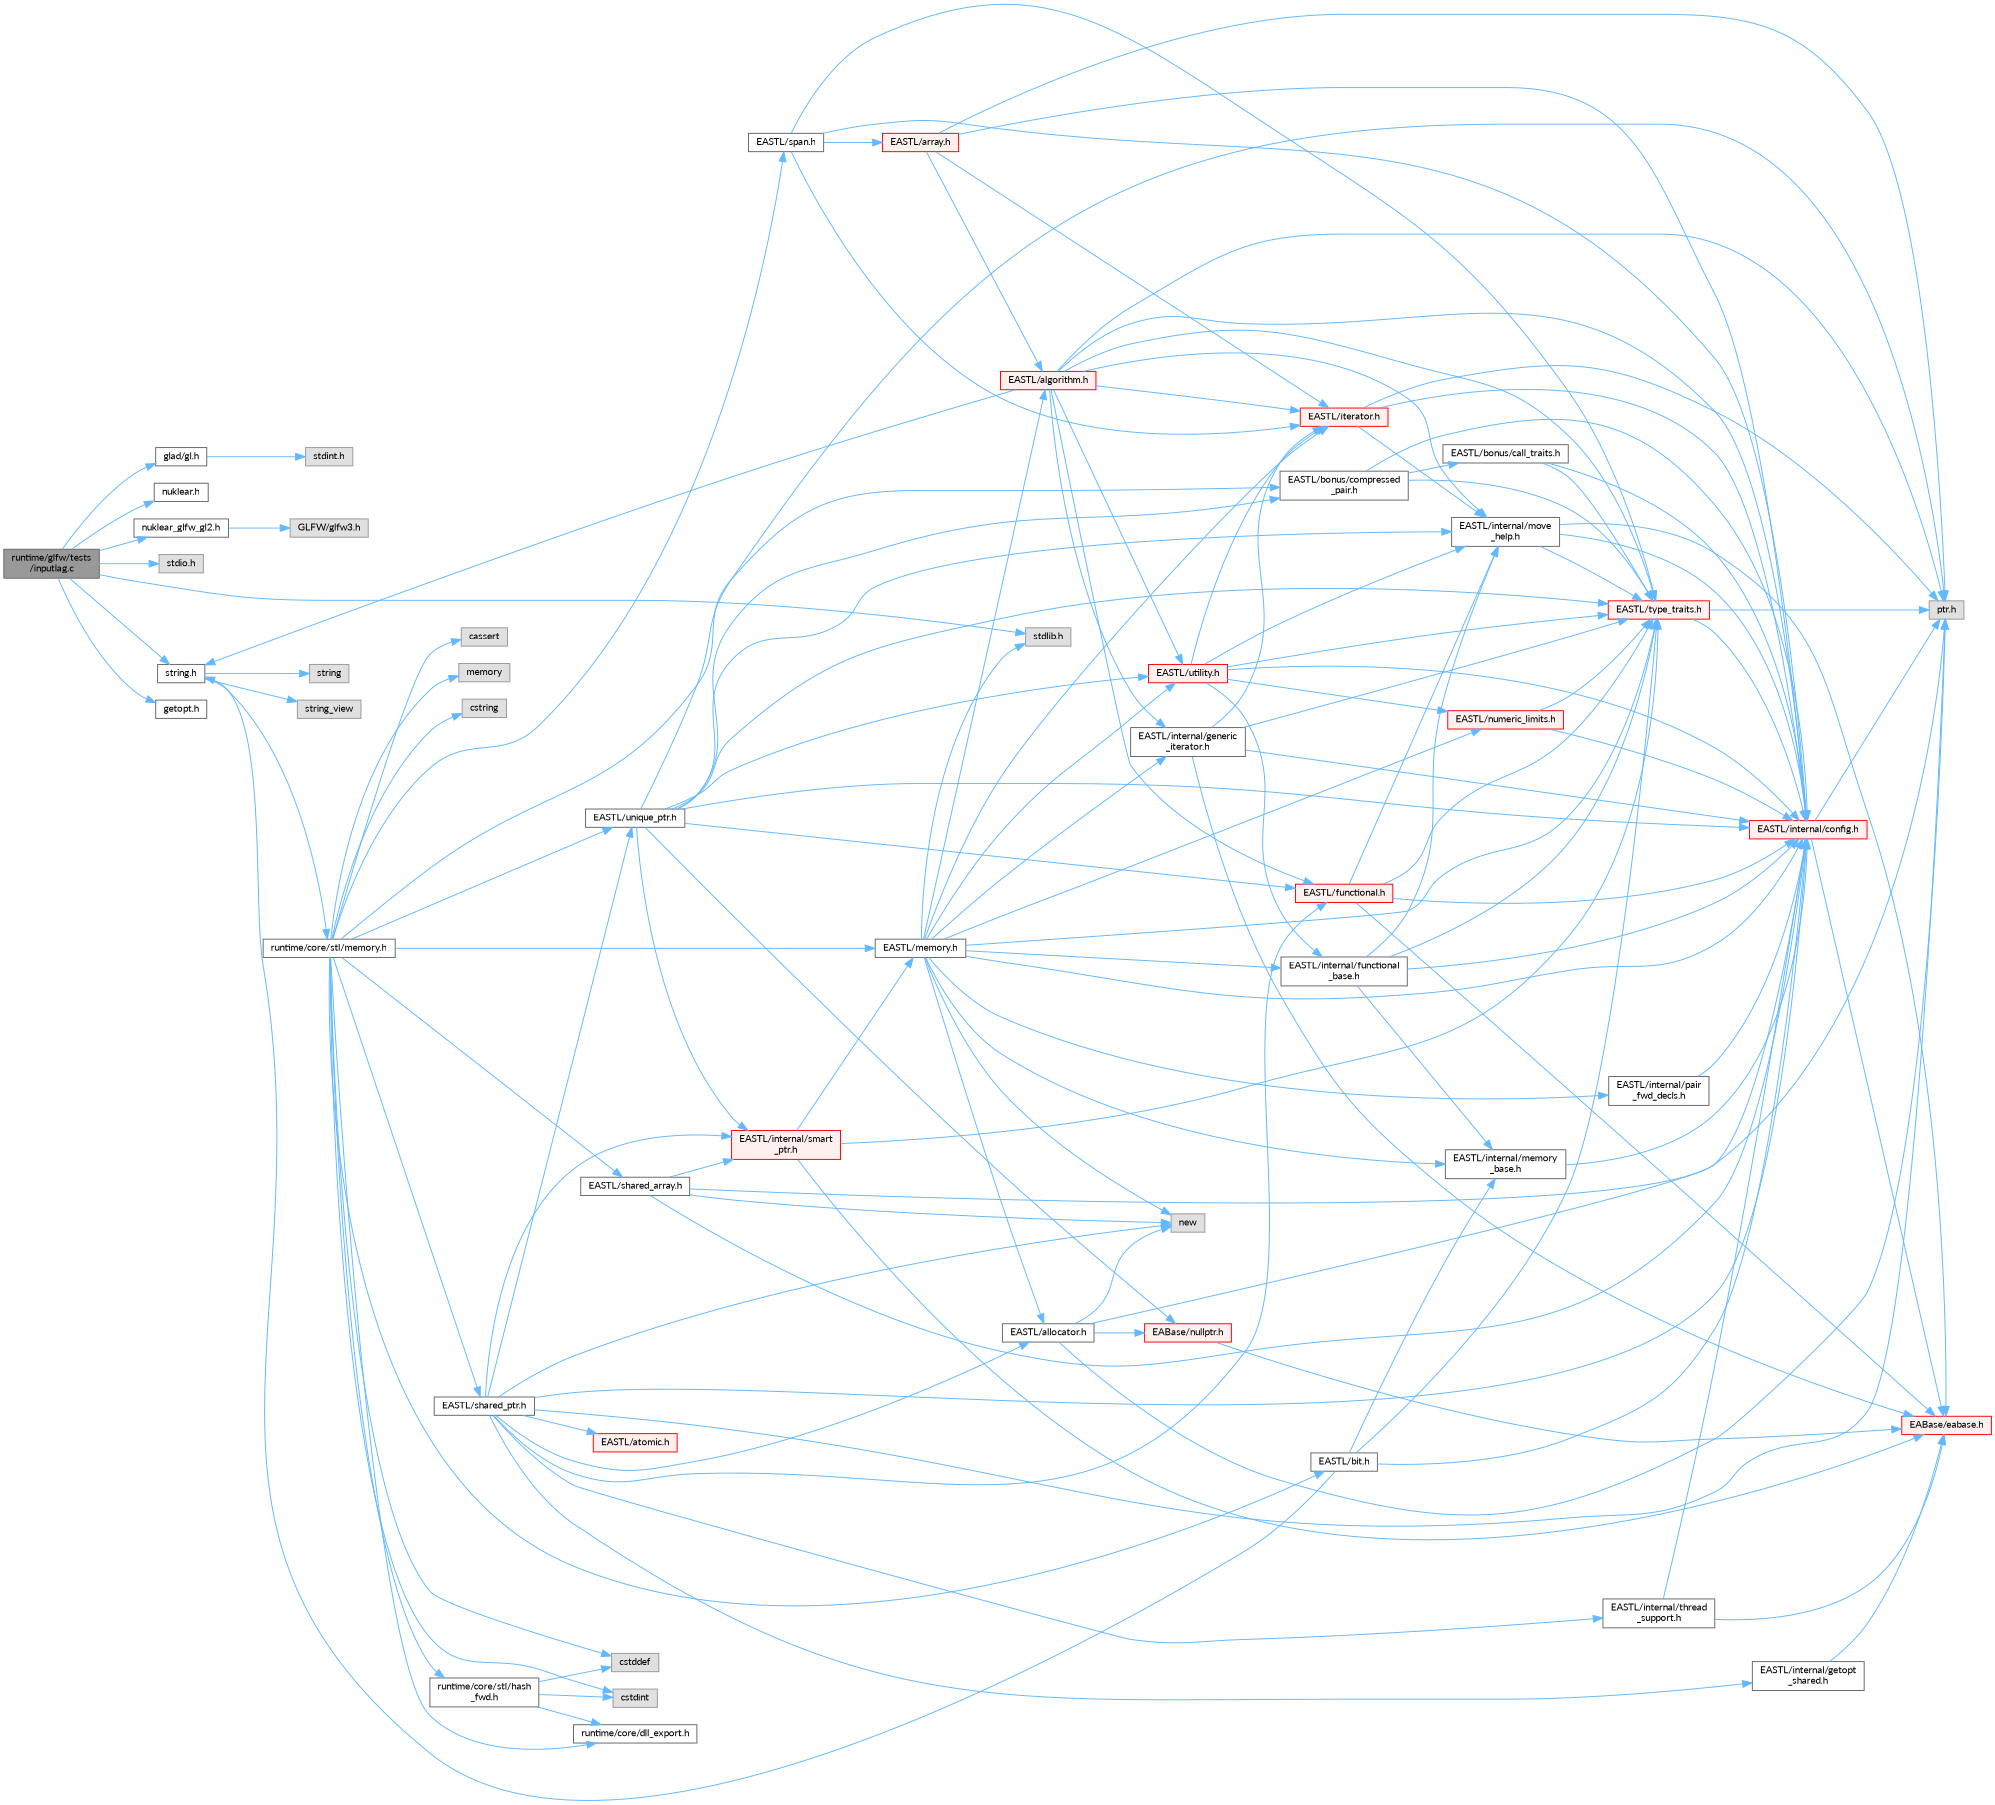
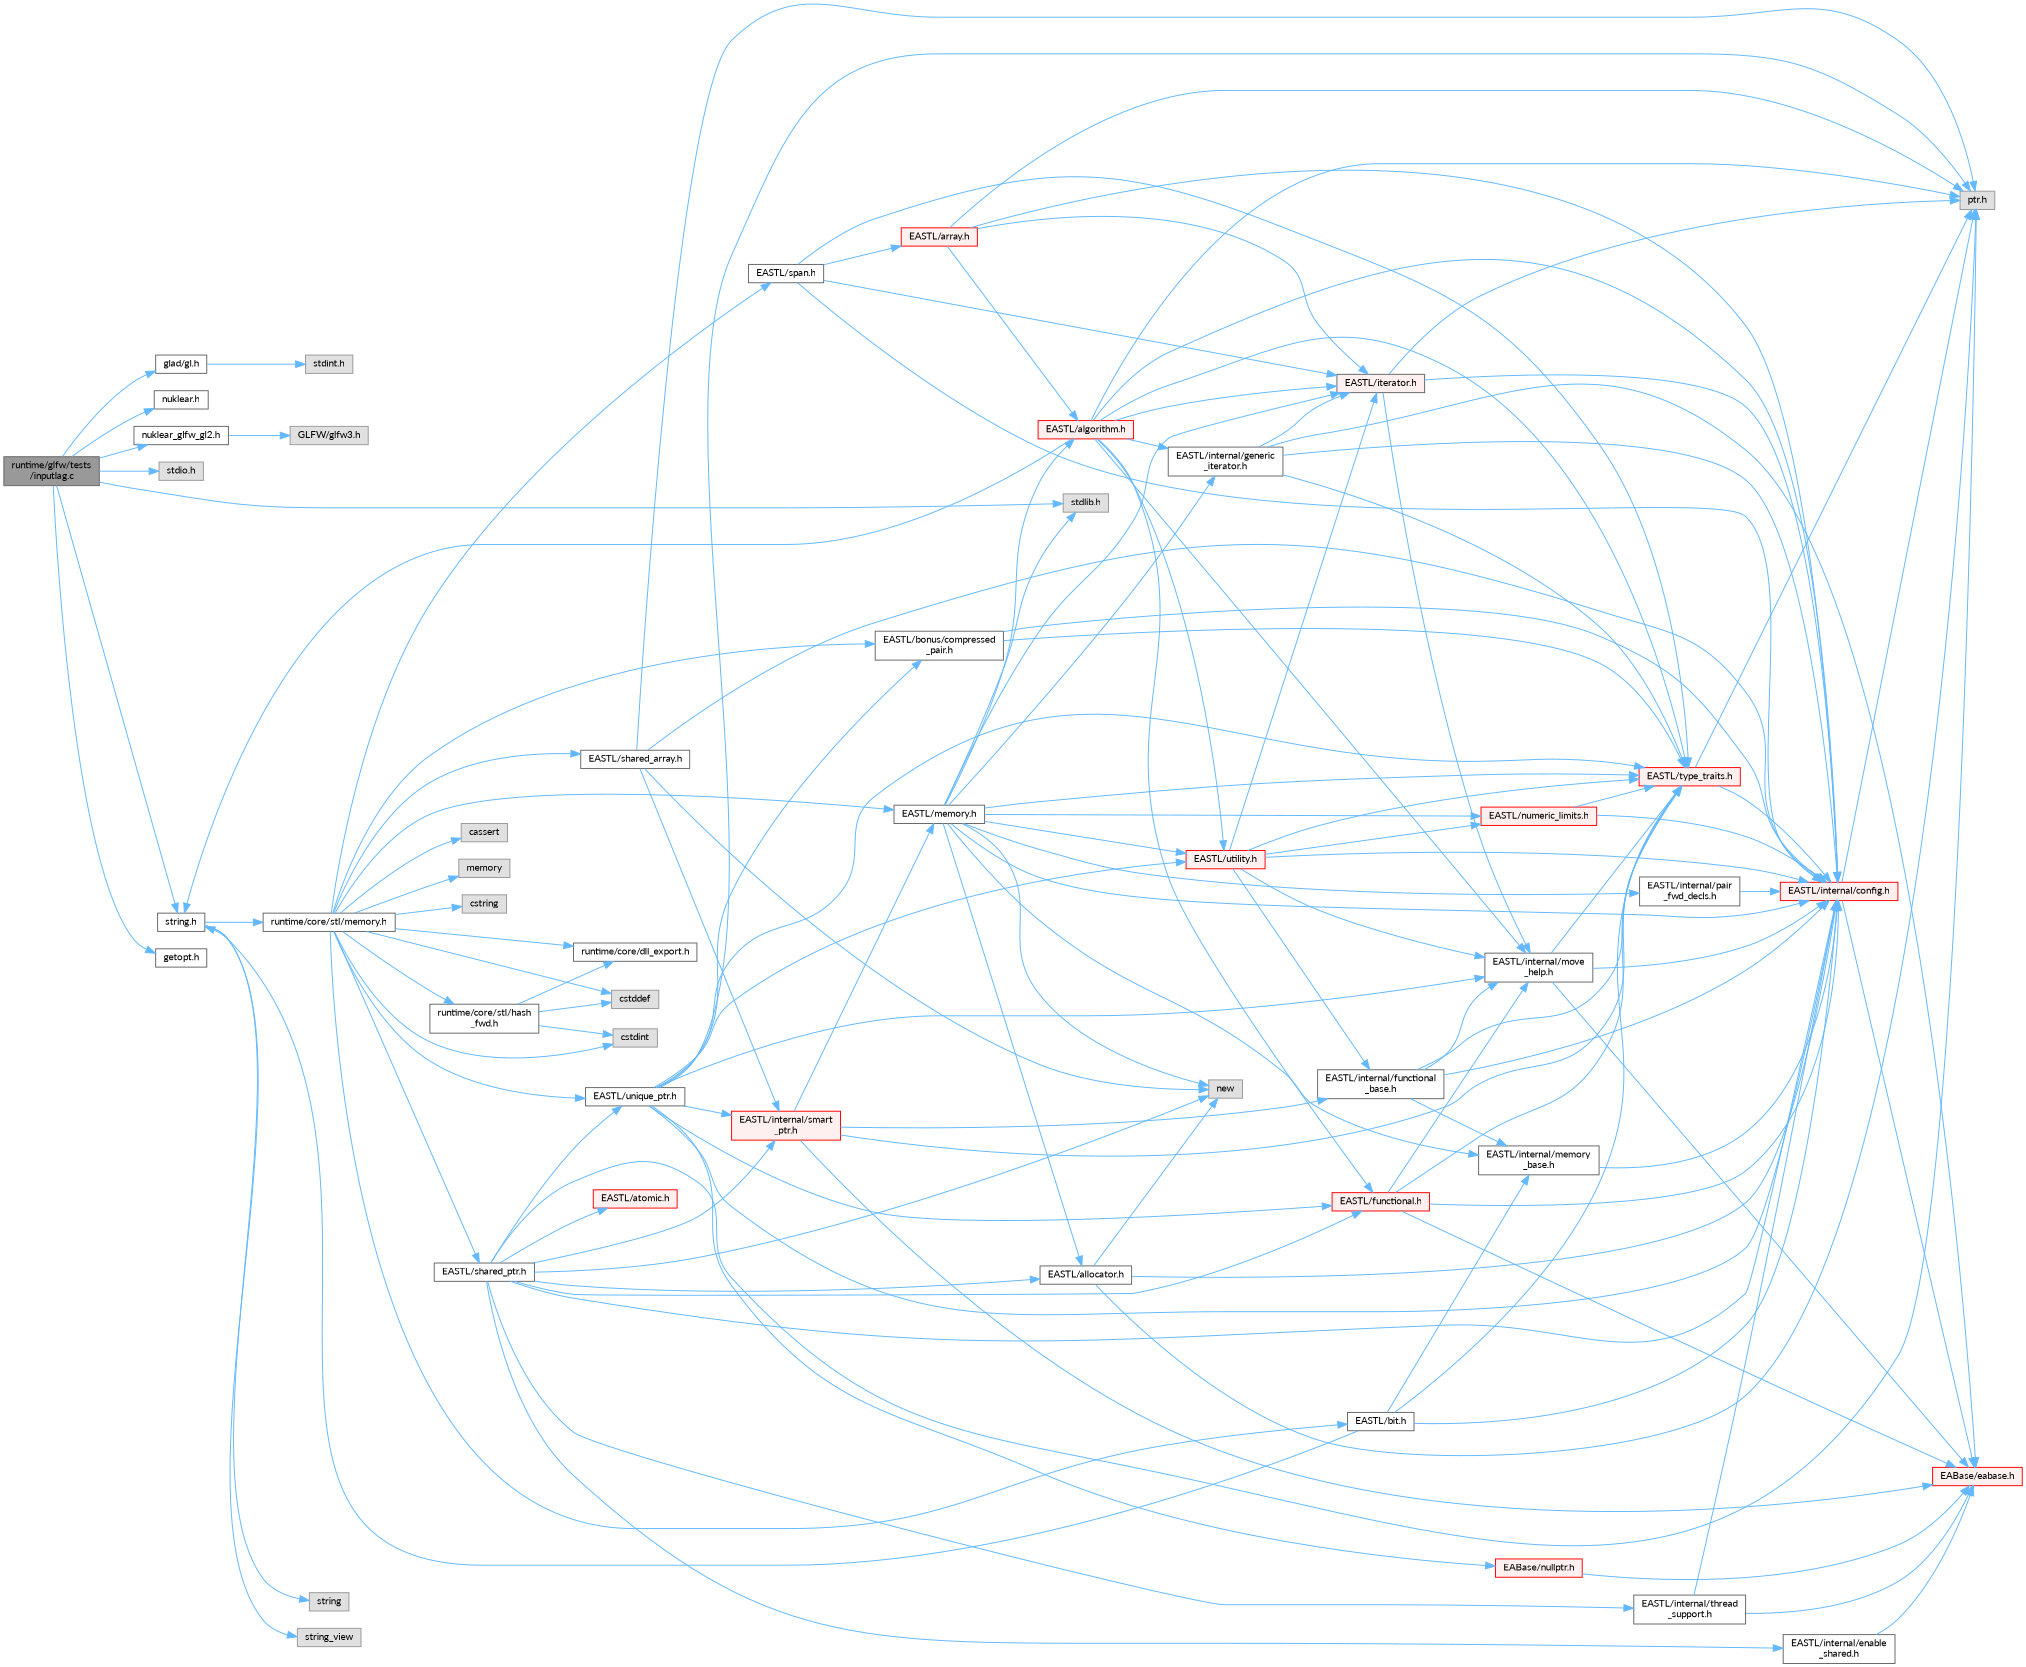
(1344, 417) -> (1381, 383)
(1506, 454) -> none
(1119, 959) -> (1080, 1124)
(1114, 1333) -> none
(1808, 1676) -> (1839, 1649)
